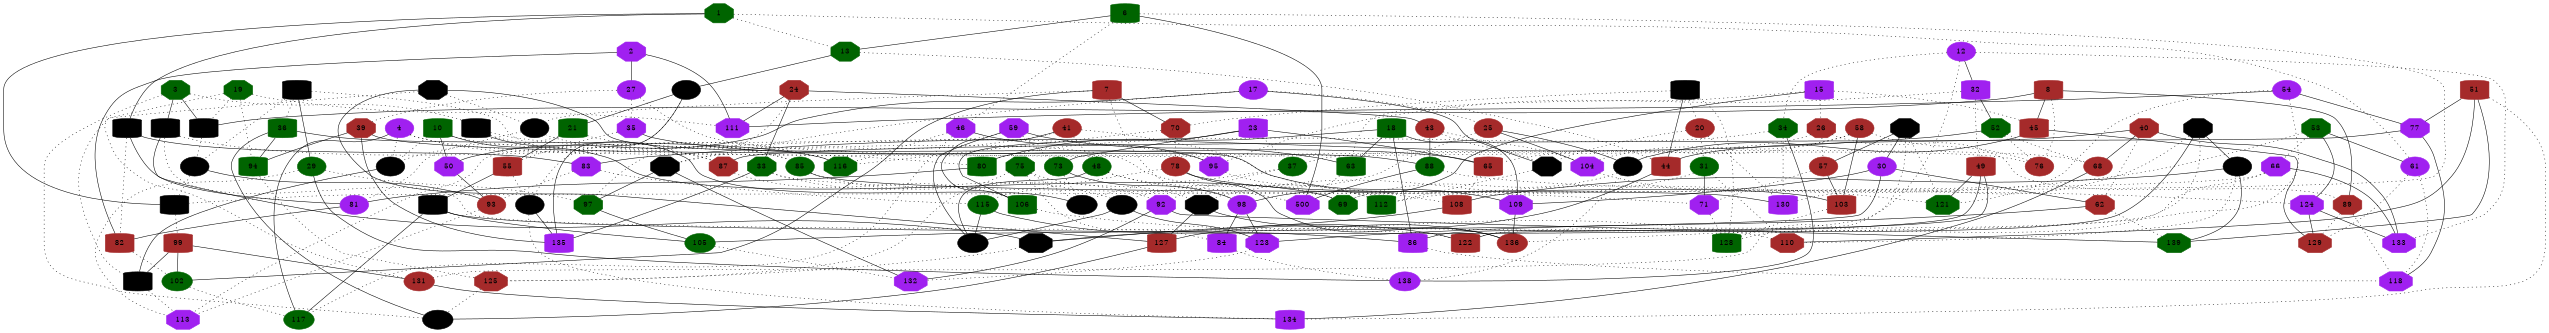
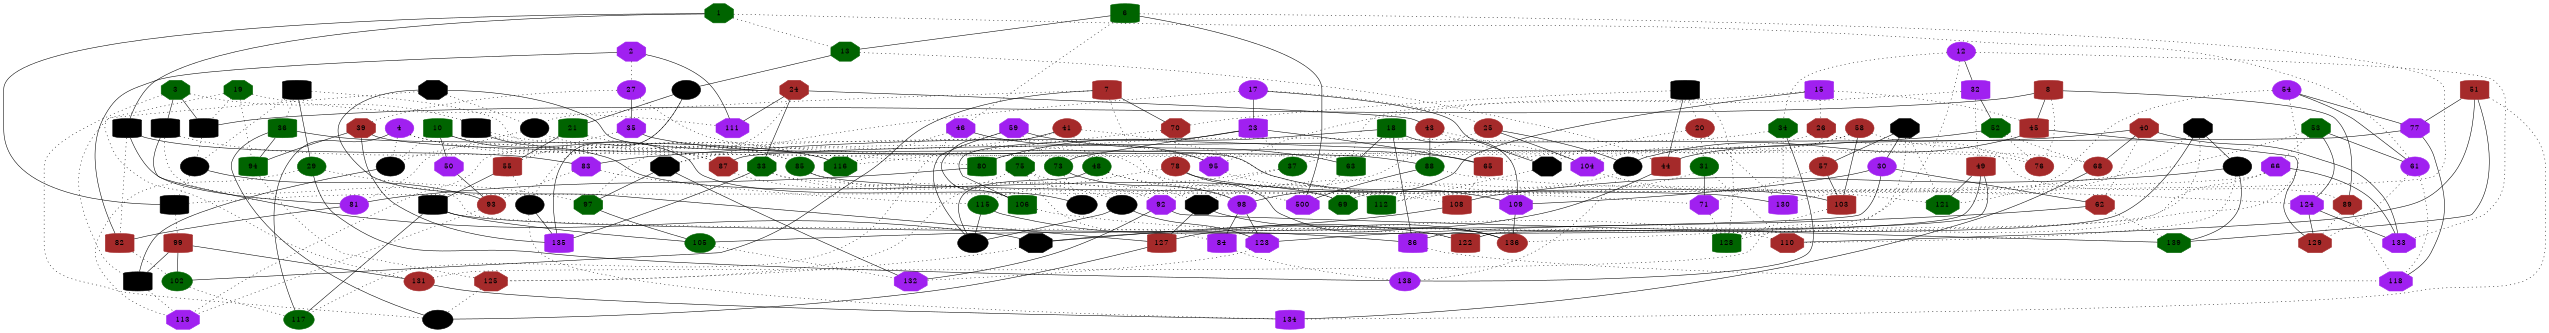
(631, 71) -> (631, 71)
(1511, 109) -> (2356, 121)
(631, 114) -> (631, 114)
(827, 114) -> (1253, 105)
